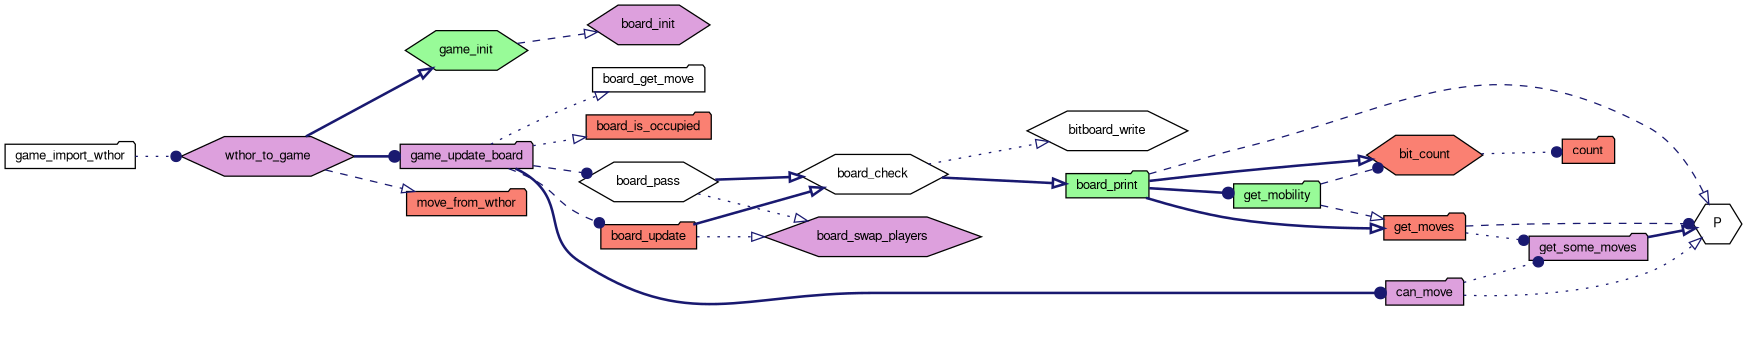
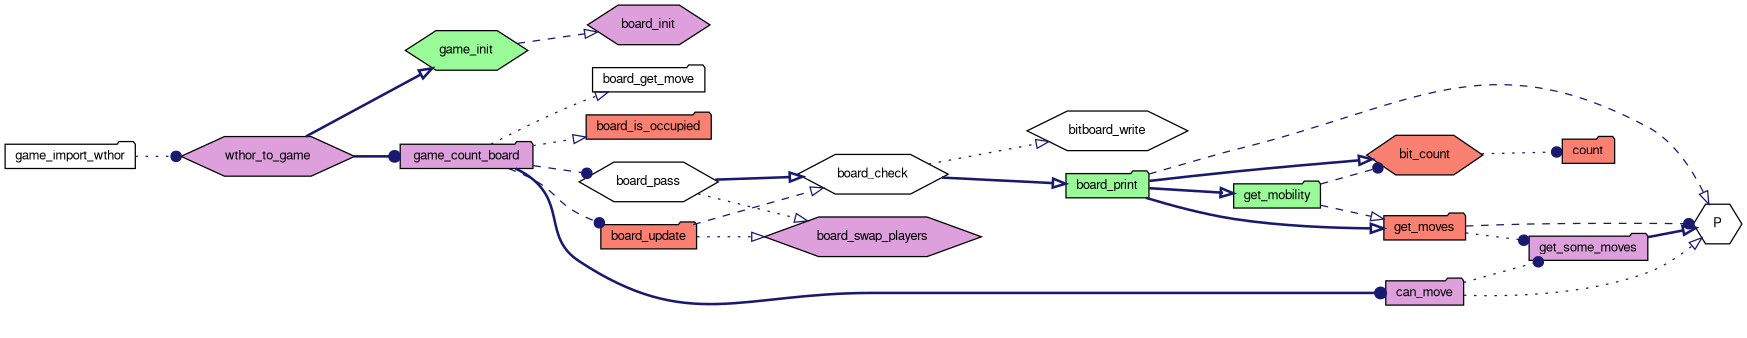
(467, 156) -> (467, 156)
(1186, 190) -> (1186, 190)
(467, 204) -> none
(737, 212) -> (737, 212)
